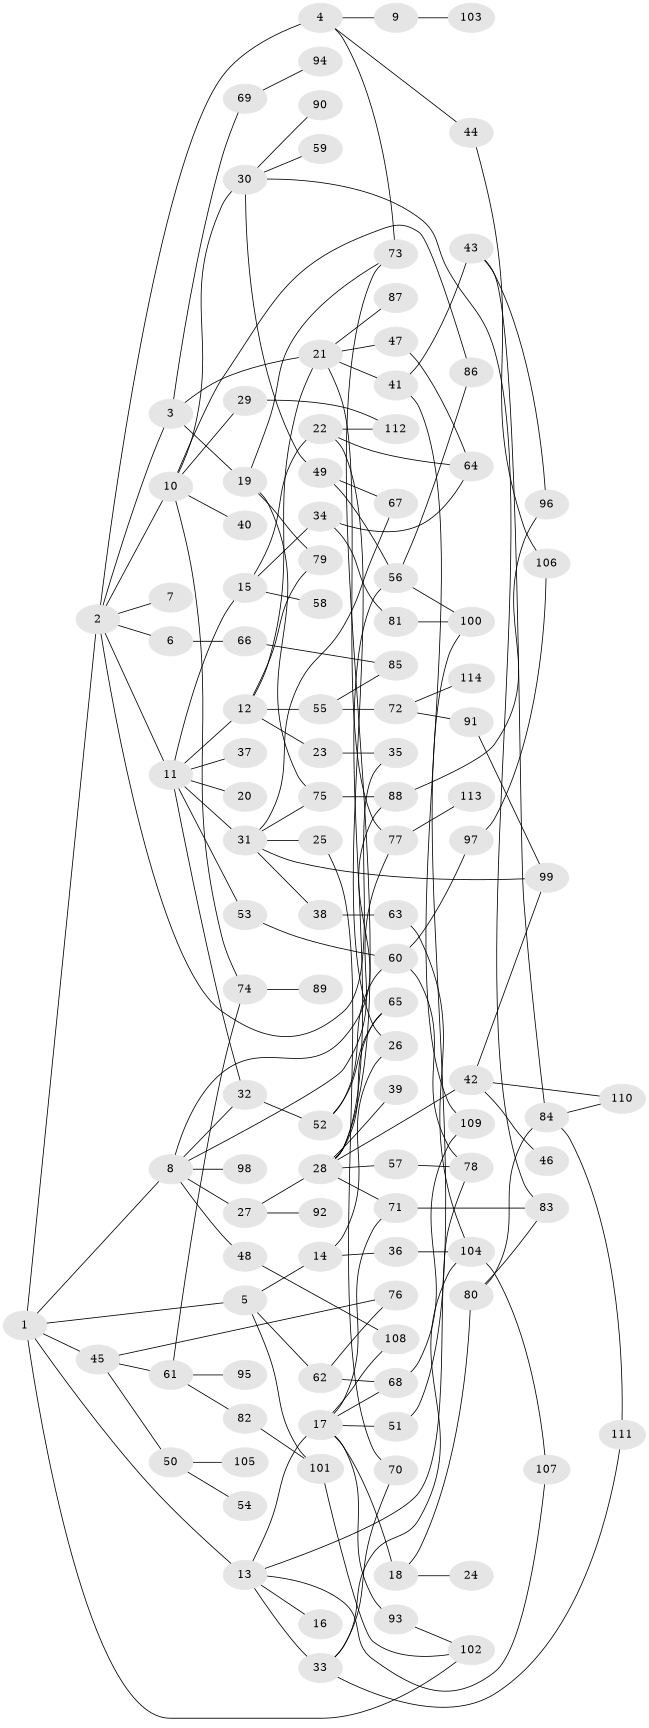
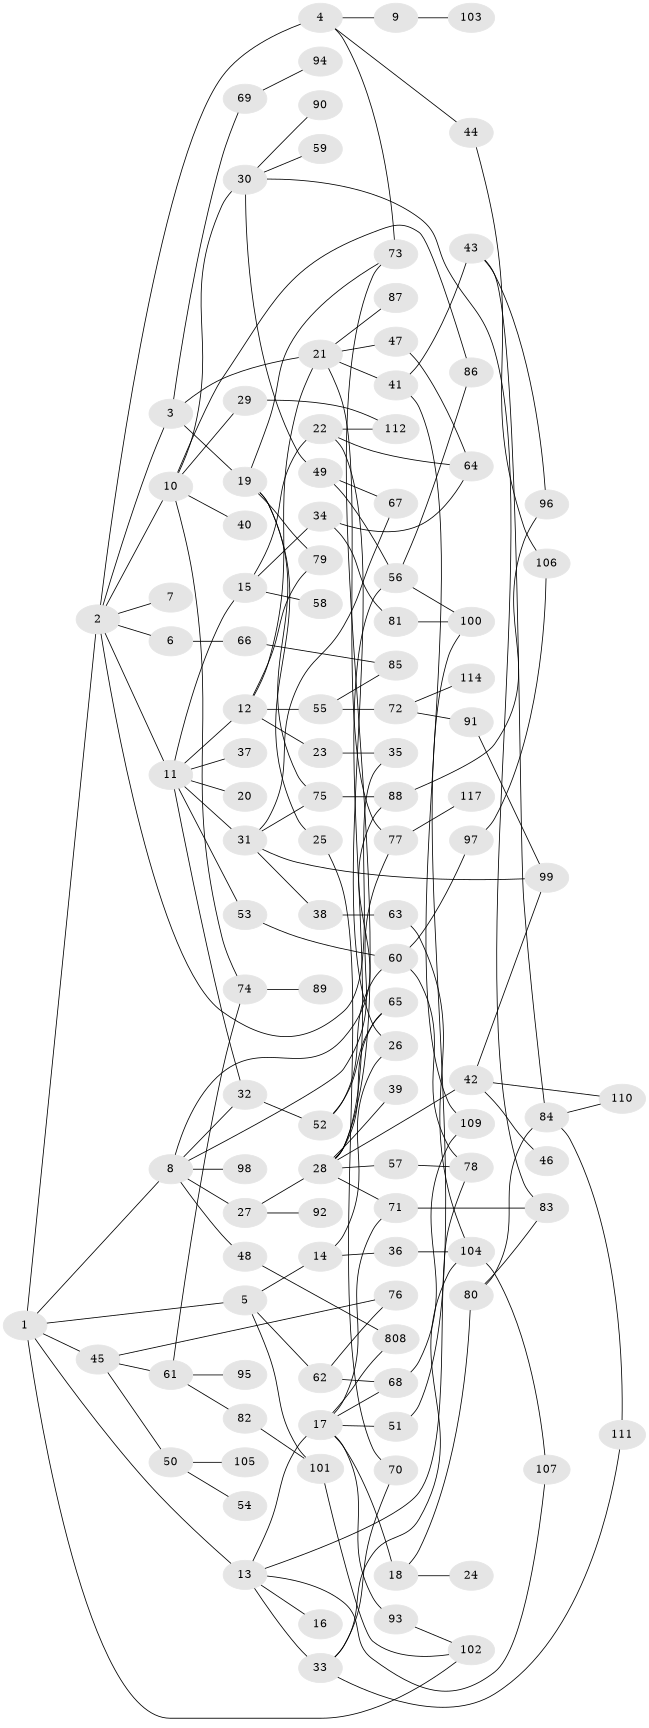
(471, 797) -> (471, 797)
(283, 840) -> (277, 739)
(396, 1339) -> (396, 1339)
